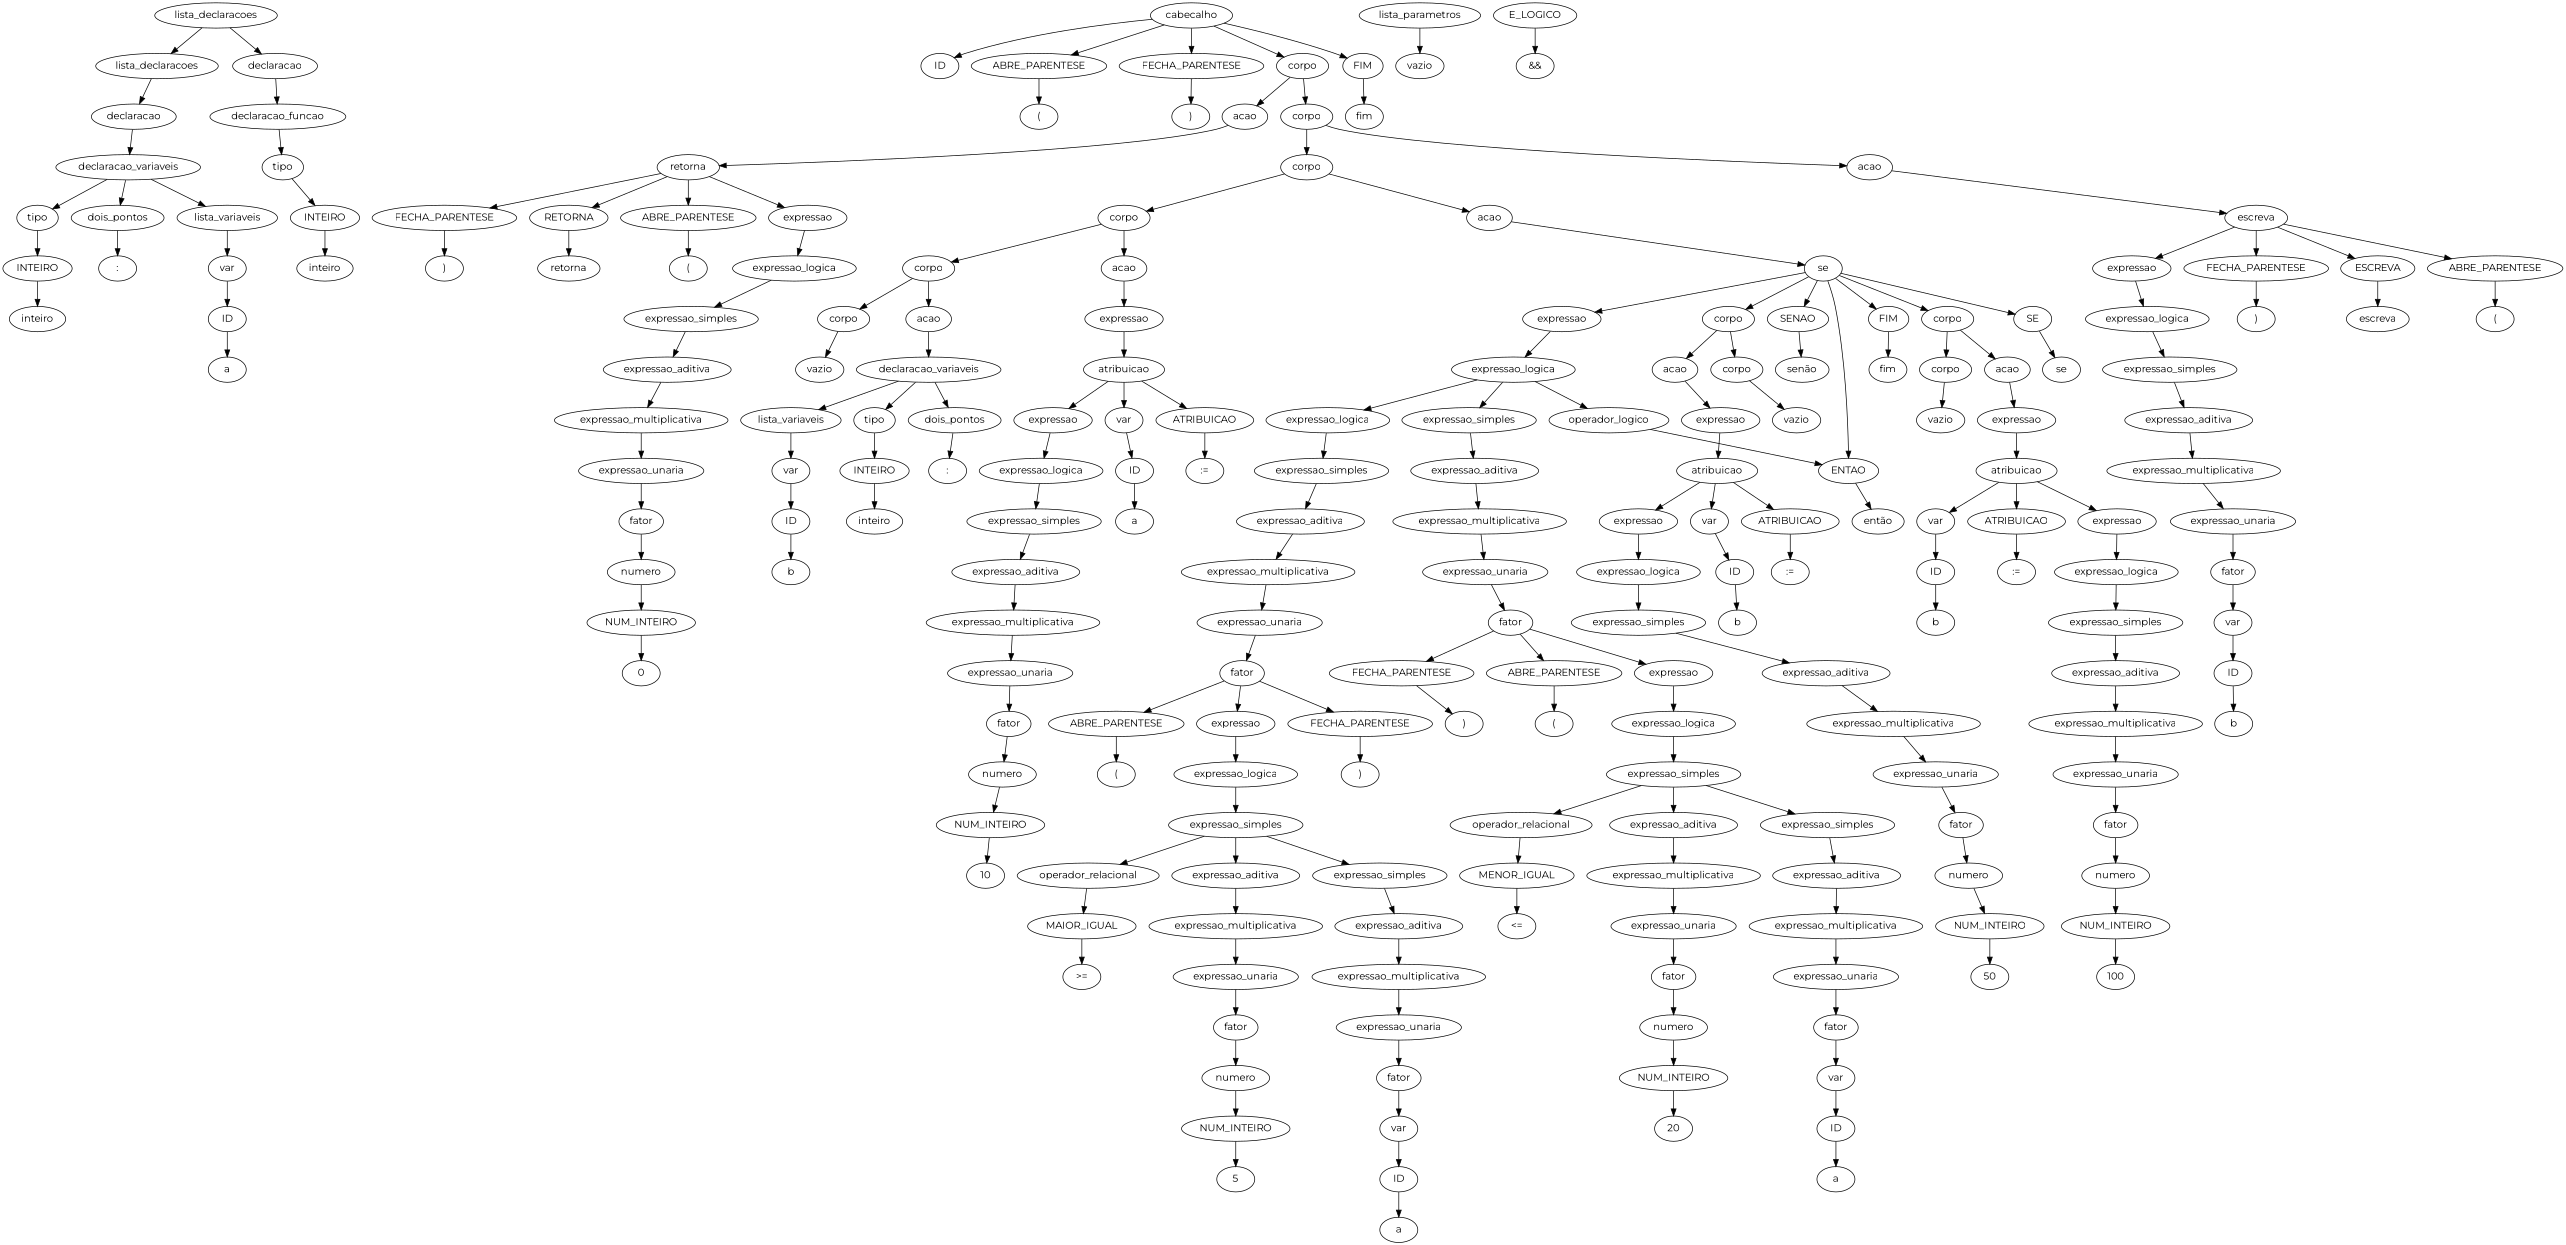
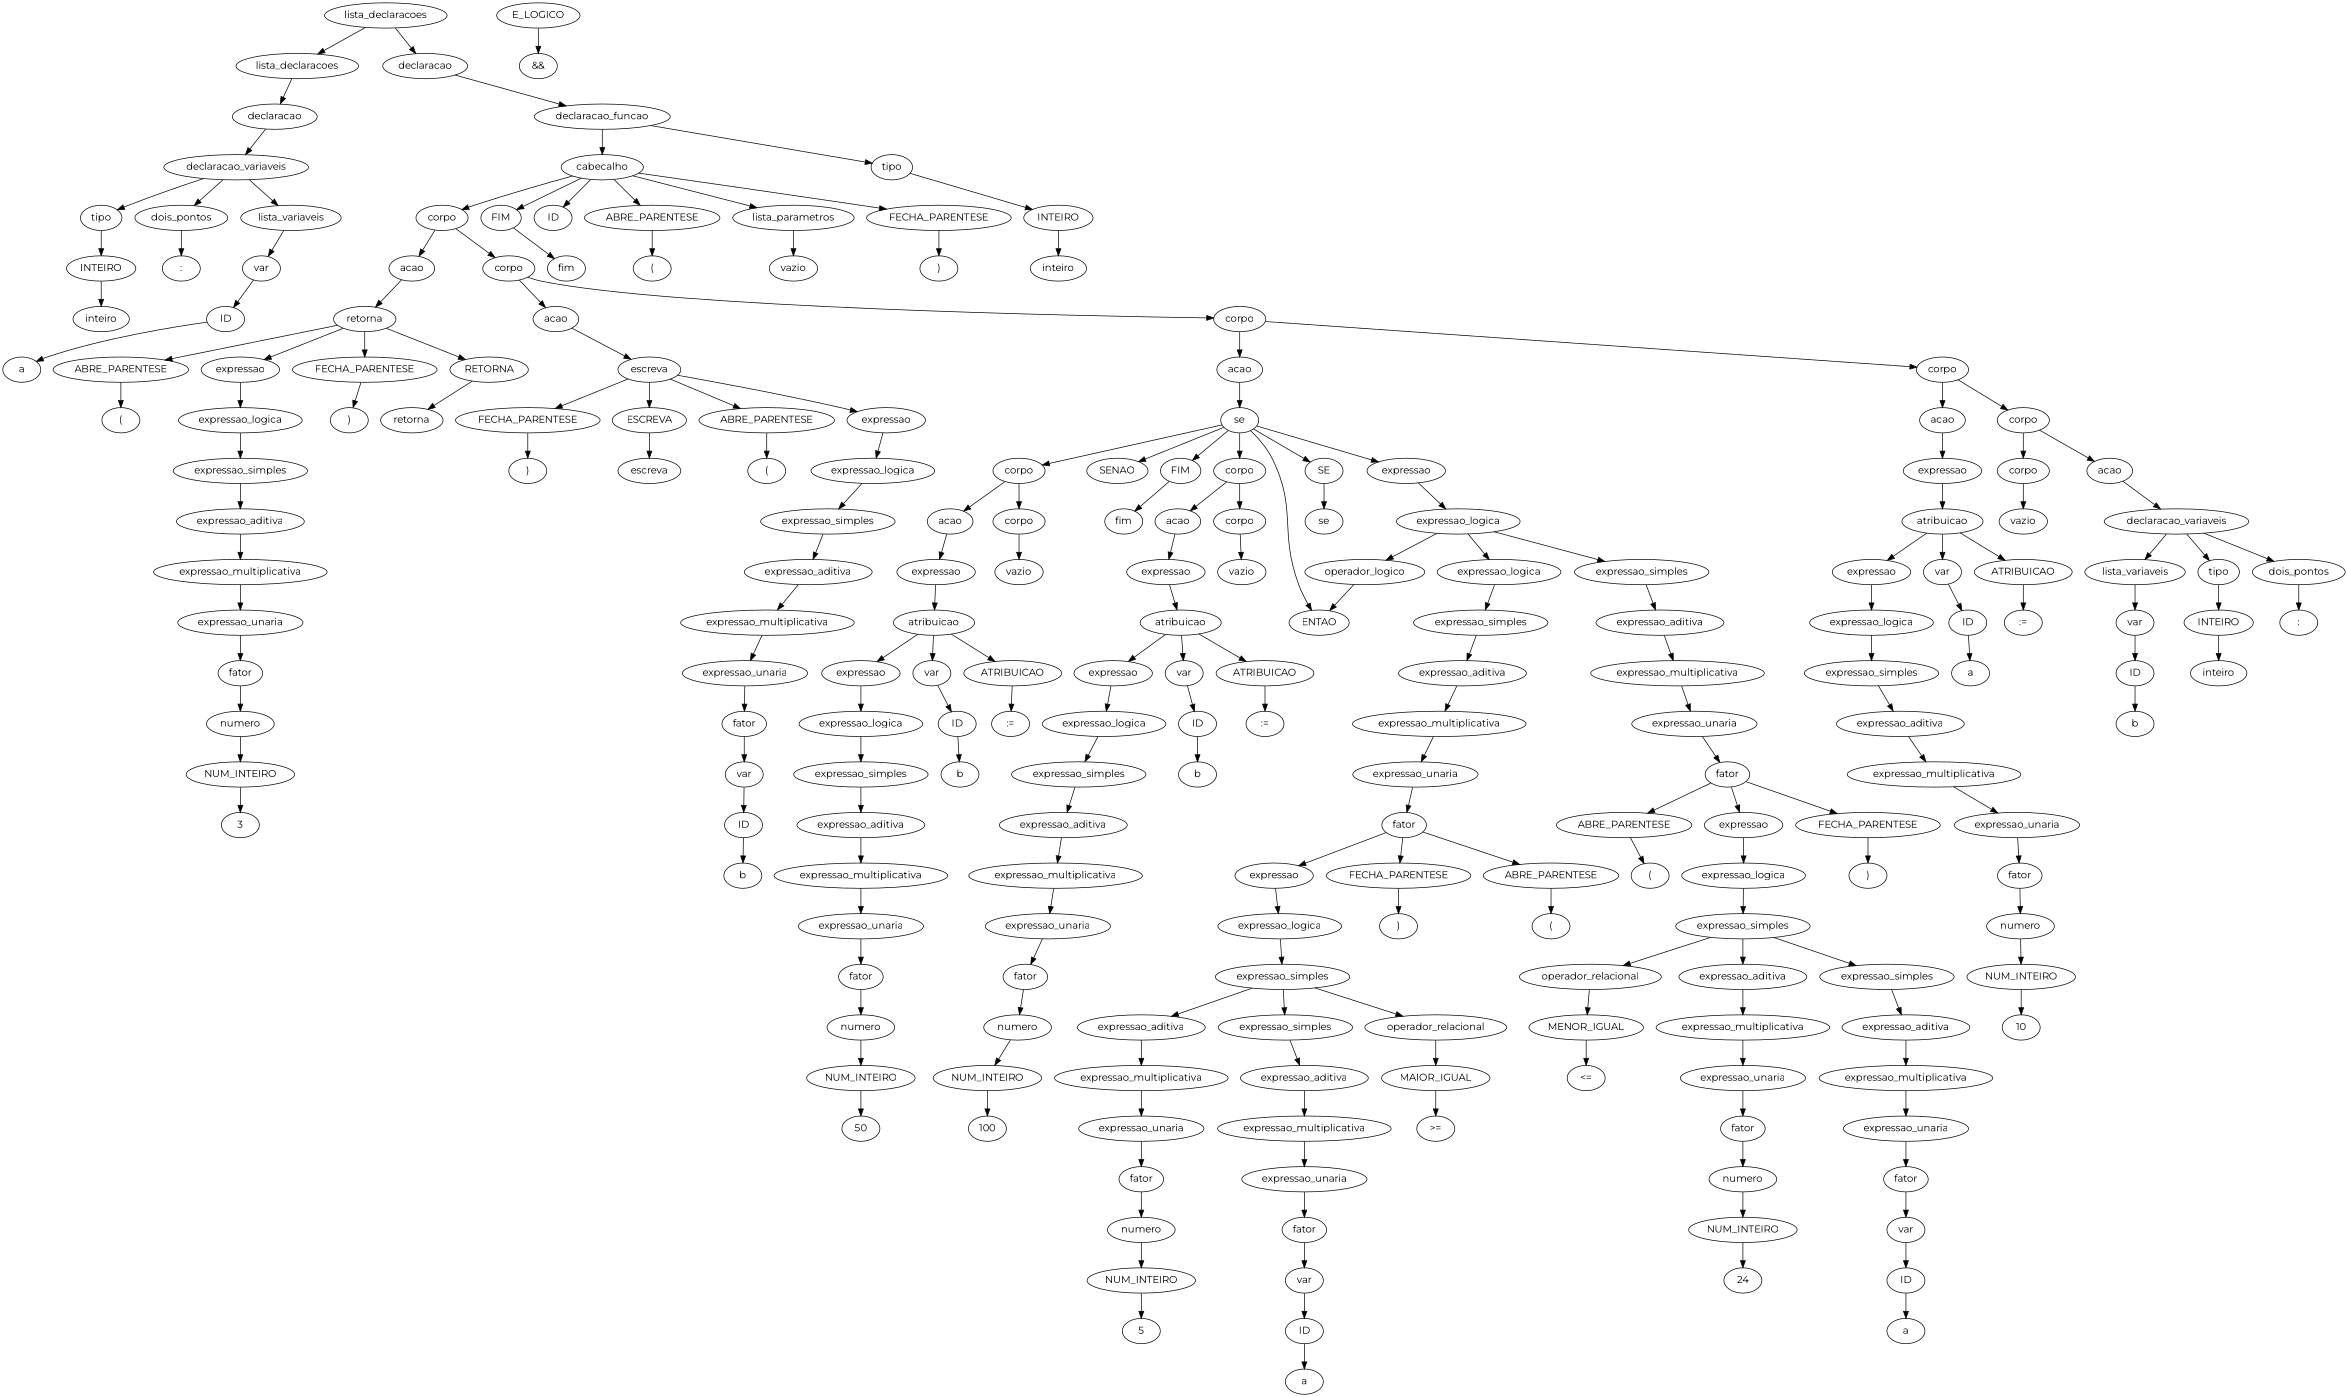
none -> (602, 139)
none -> (691, 191)
(1802, 370) -> none
(1878, 521) -> none
(641, 673) -> (240, 825)
(1674, 1129) -> (1743, 1280)
